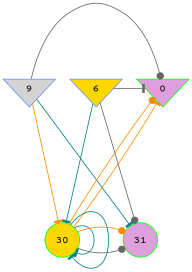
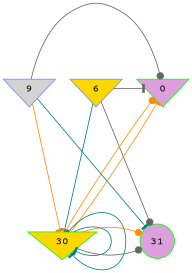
(62, 240) -> (62, 241)
